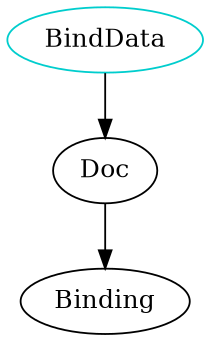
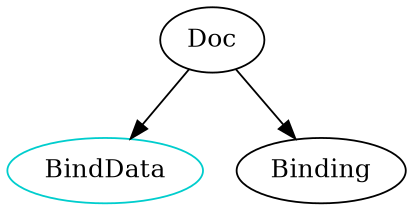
(105, 96) -> (166, 97)
